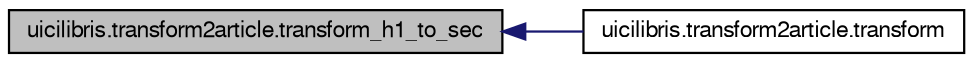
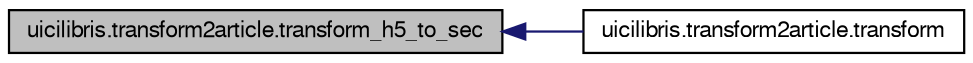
(256, 32) -> (256, 32)
